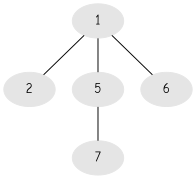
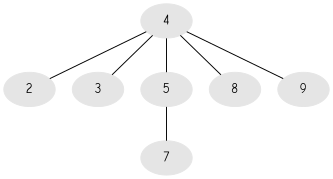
(98, 21) -> (166, 21)
none -> (98, 89)
(166, 89) -> (303, 89)
none -> (235, 89)
